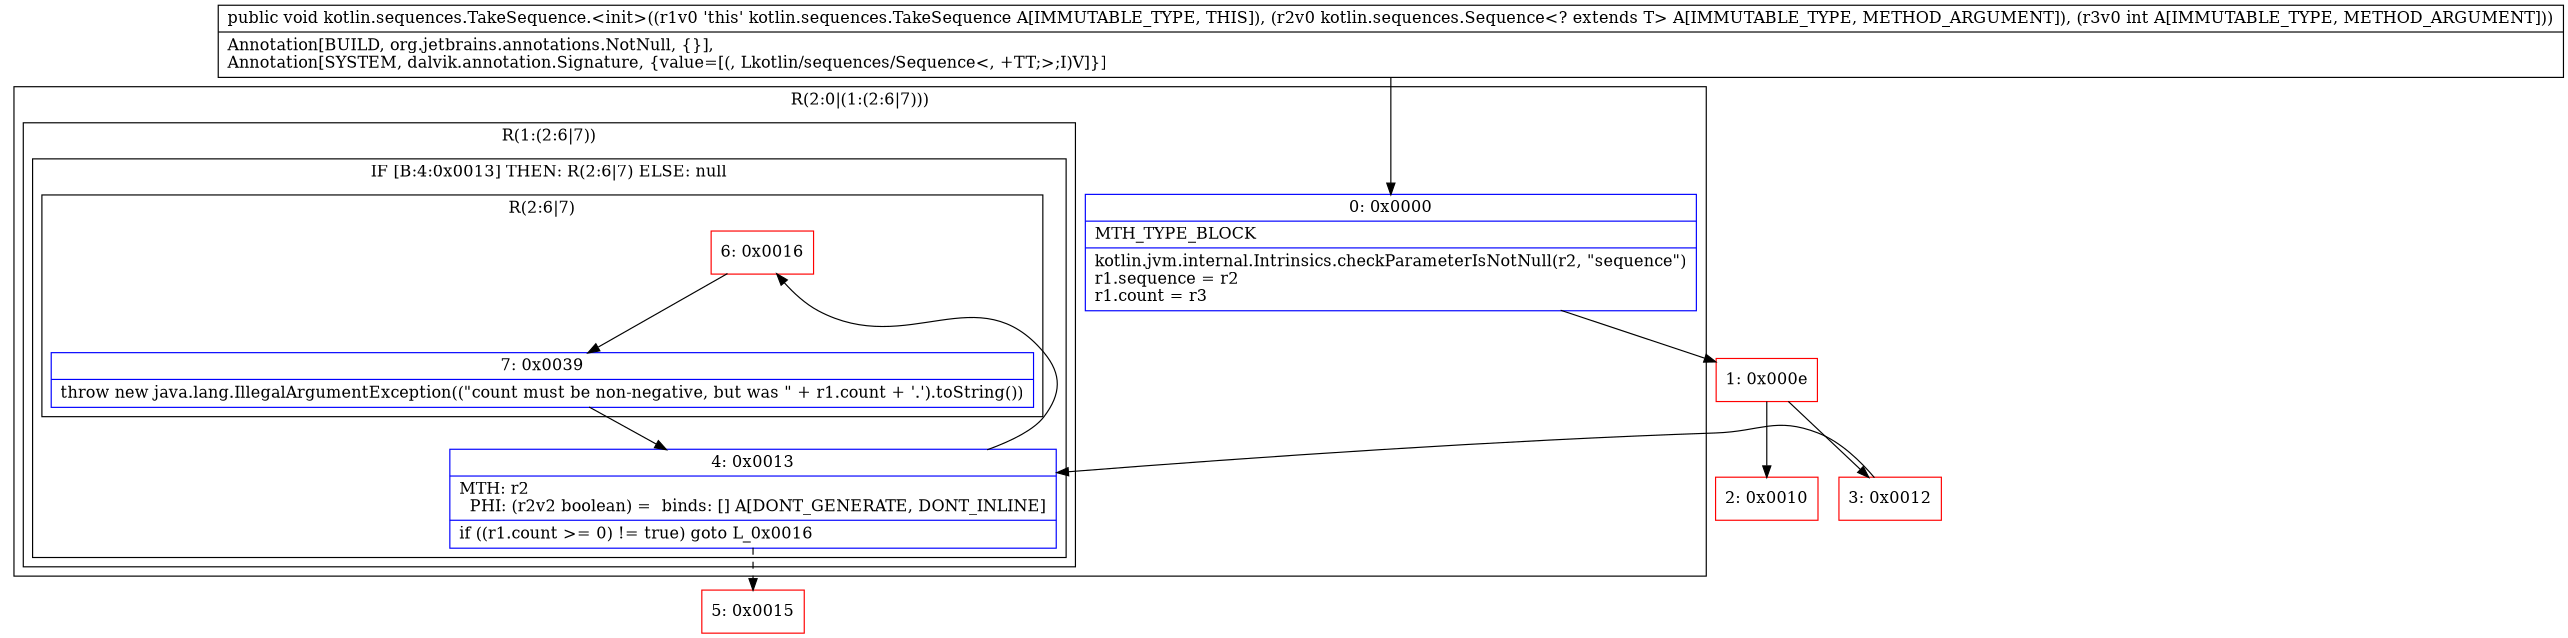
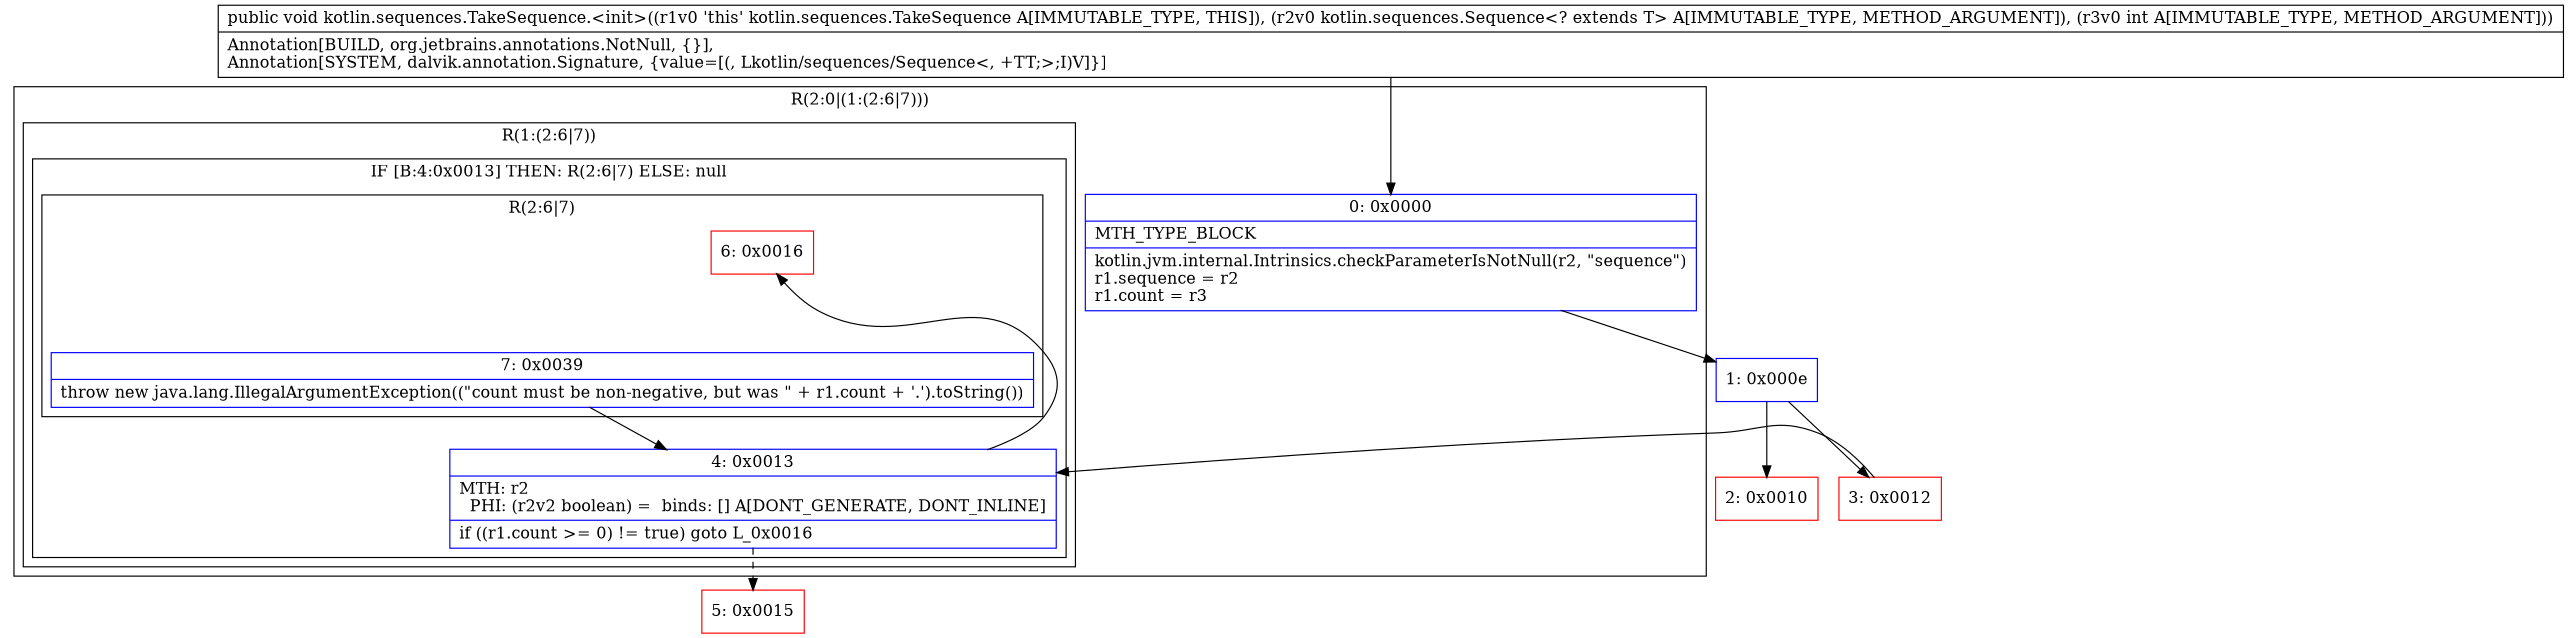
(663, 310) -> none
(1767, 380) -> (1767, 380)
